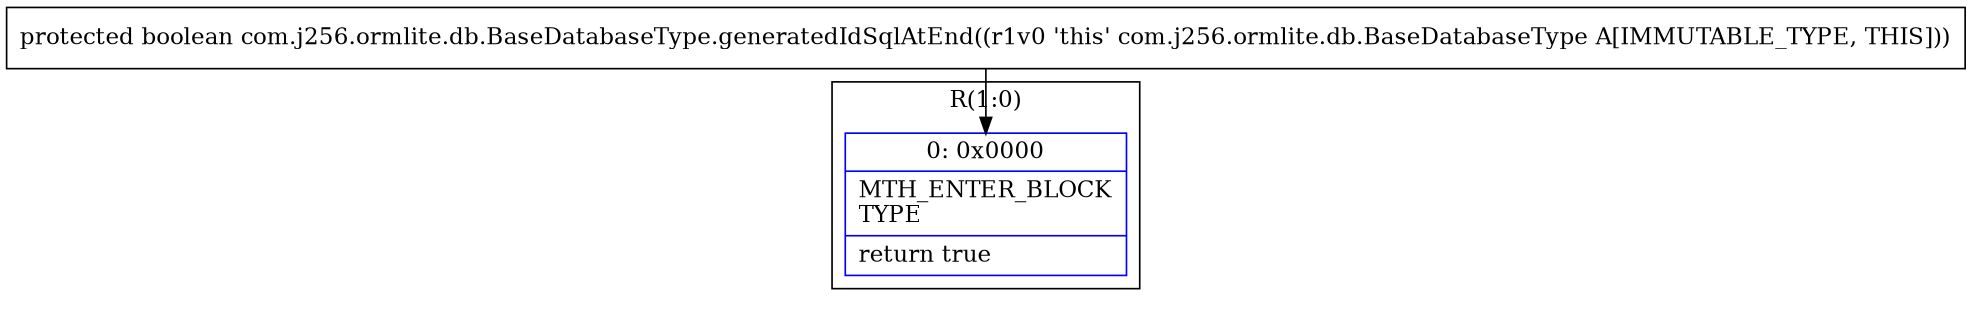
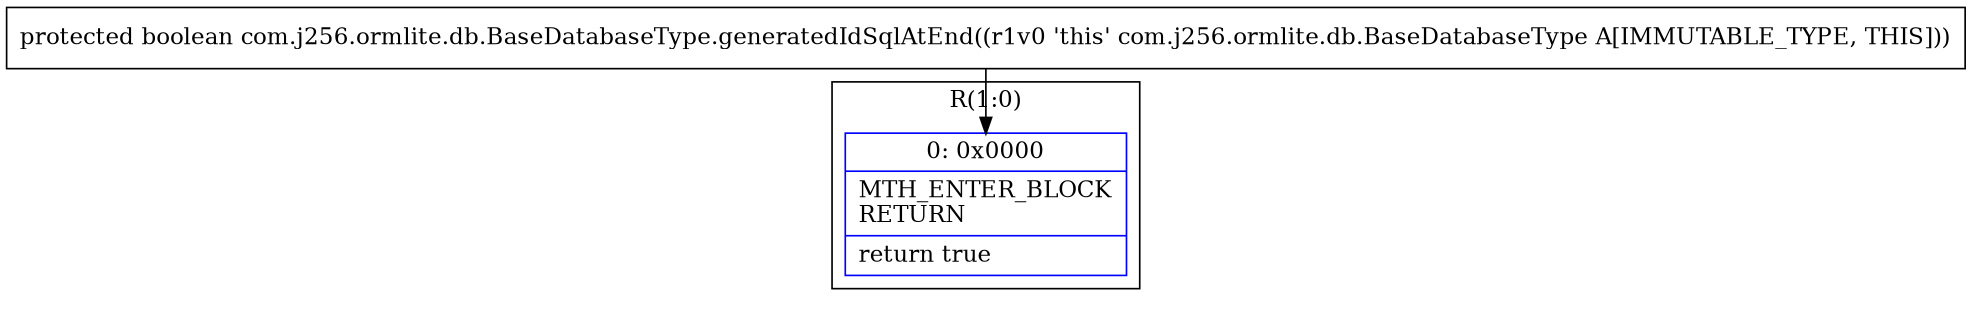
(891, 215) -> (912, 215)
